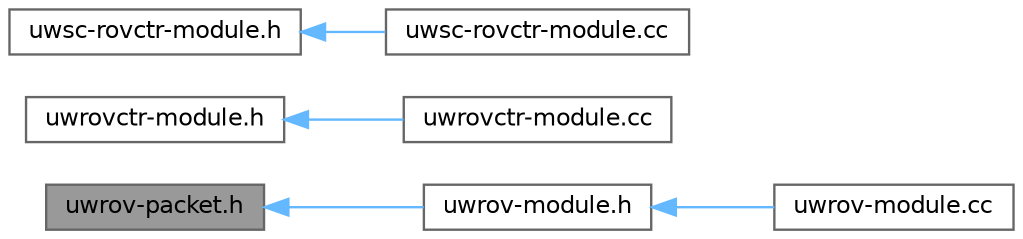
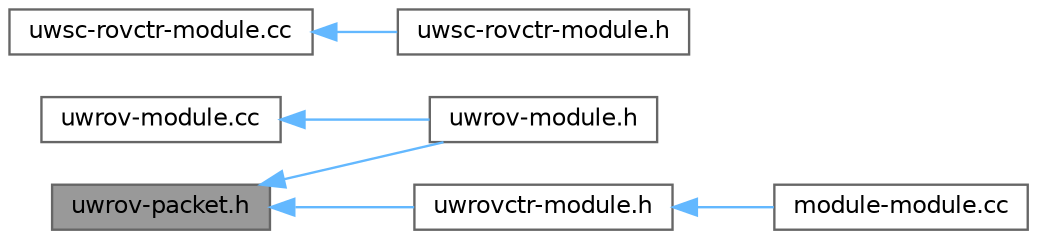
(355, 32) -> (367, 32)
(538, 120) -> (901, 207)
none -> (355, 207)
(725, 207) -> (367, 120)
